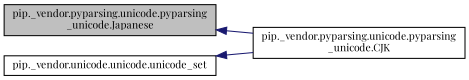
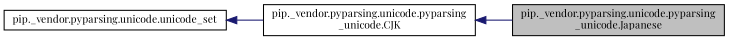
(240, 32) -> (499, 20)
(110, 66) -> (115, 20)
